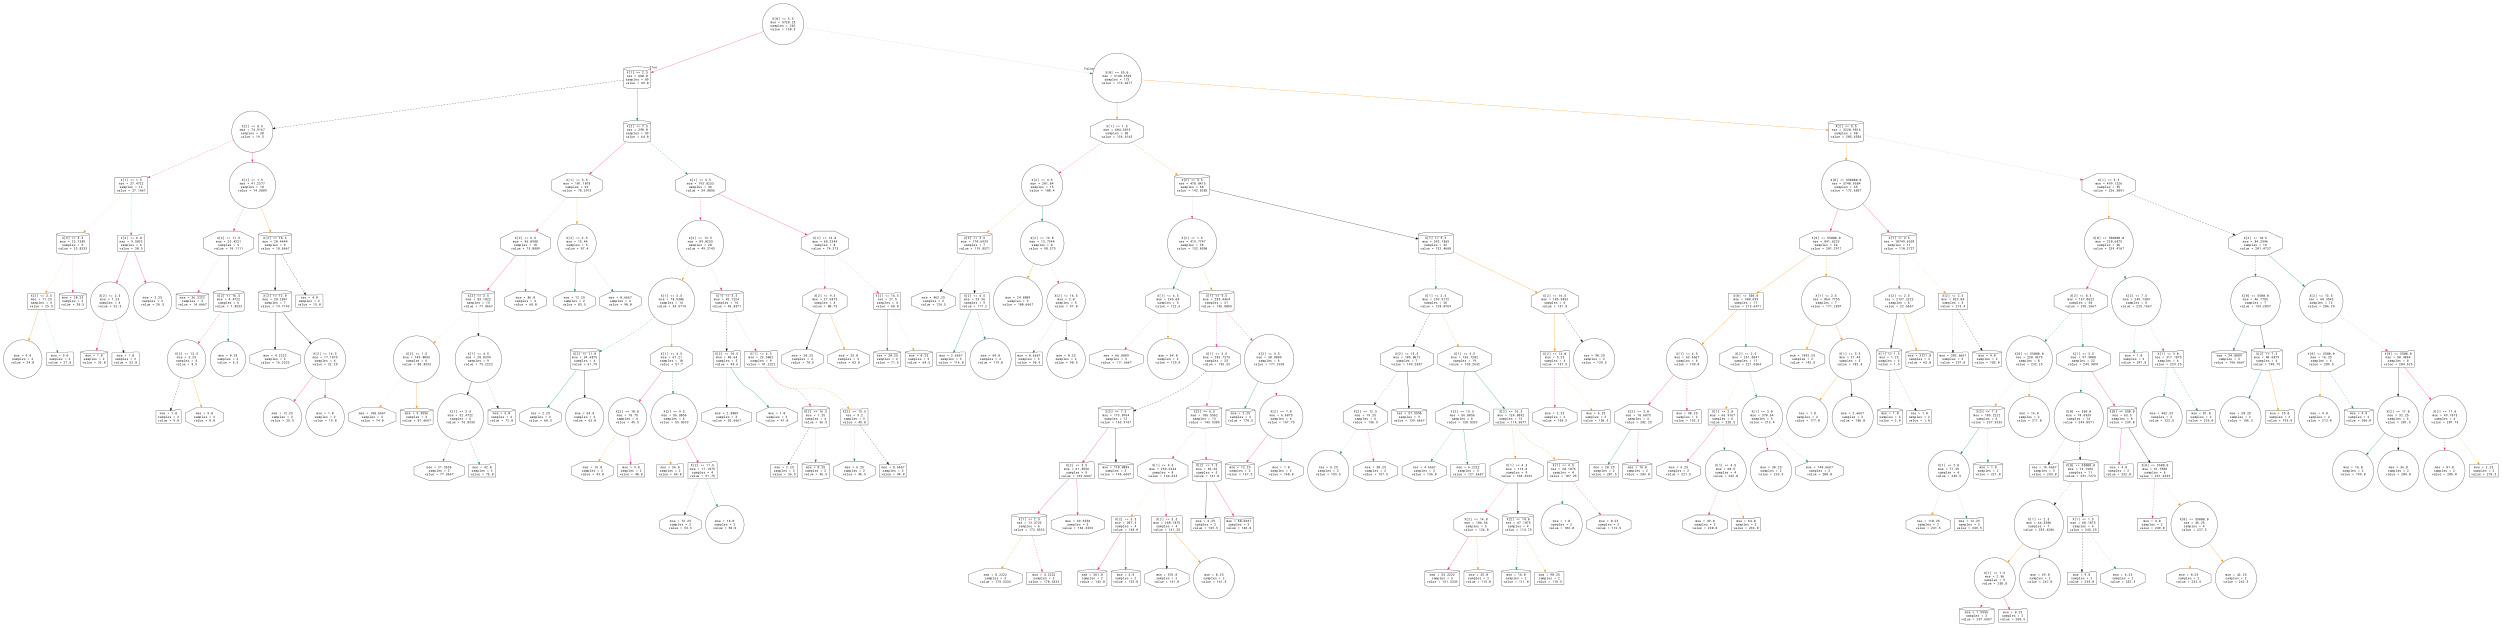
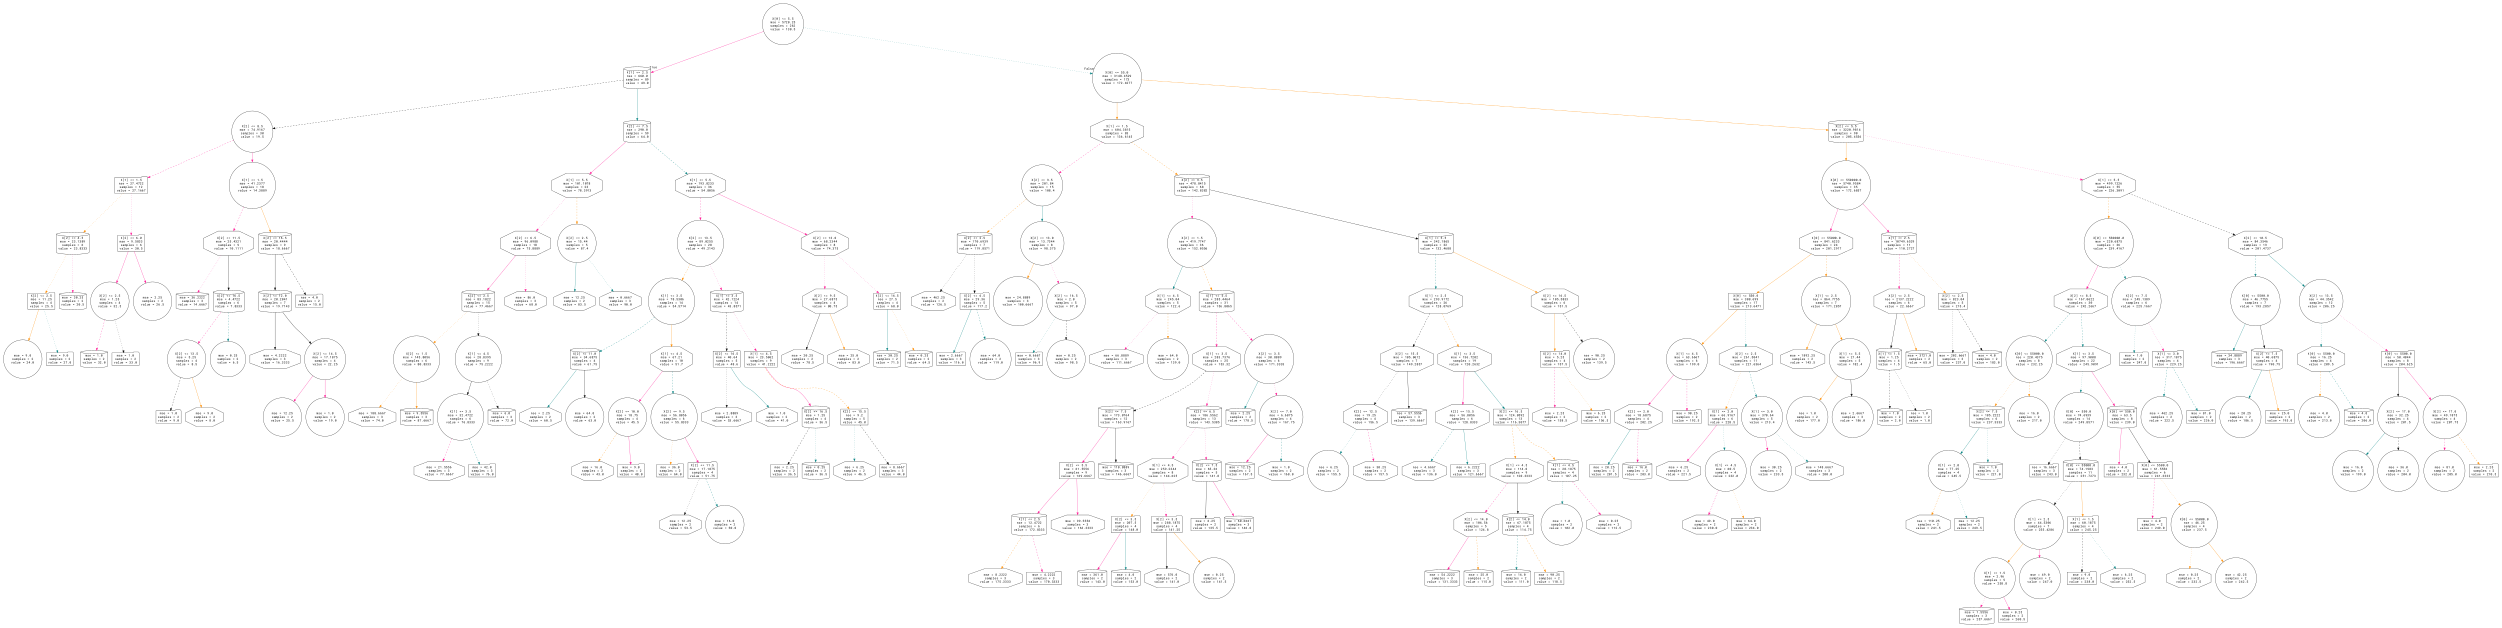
(1464, 387) -> (1464, 387)
(798, 391) -> (798, 391)
(2082, 498) -> (2082, 498)
